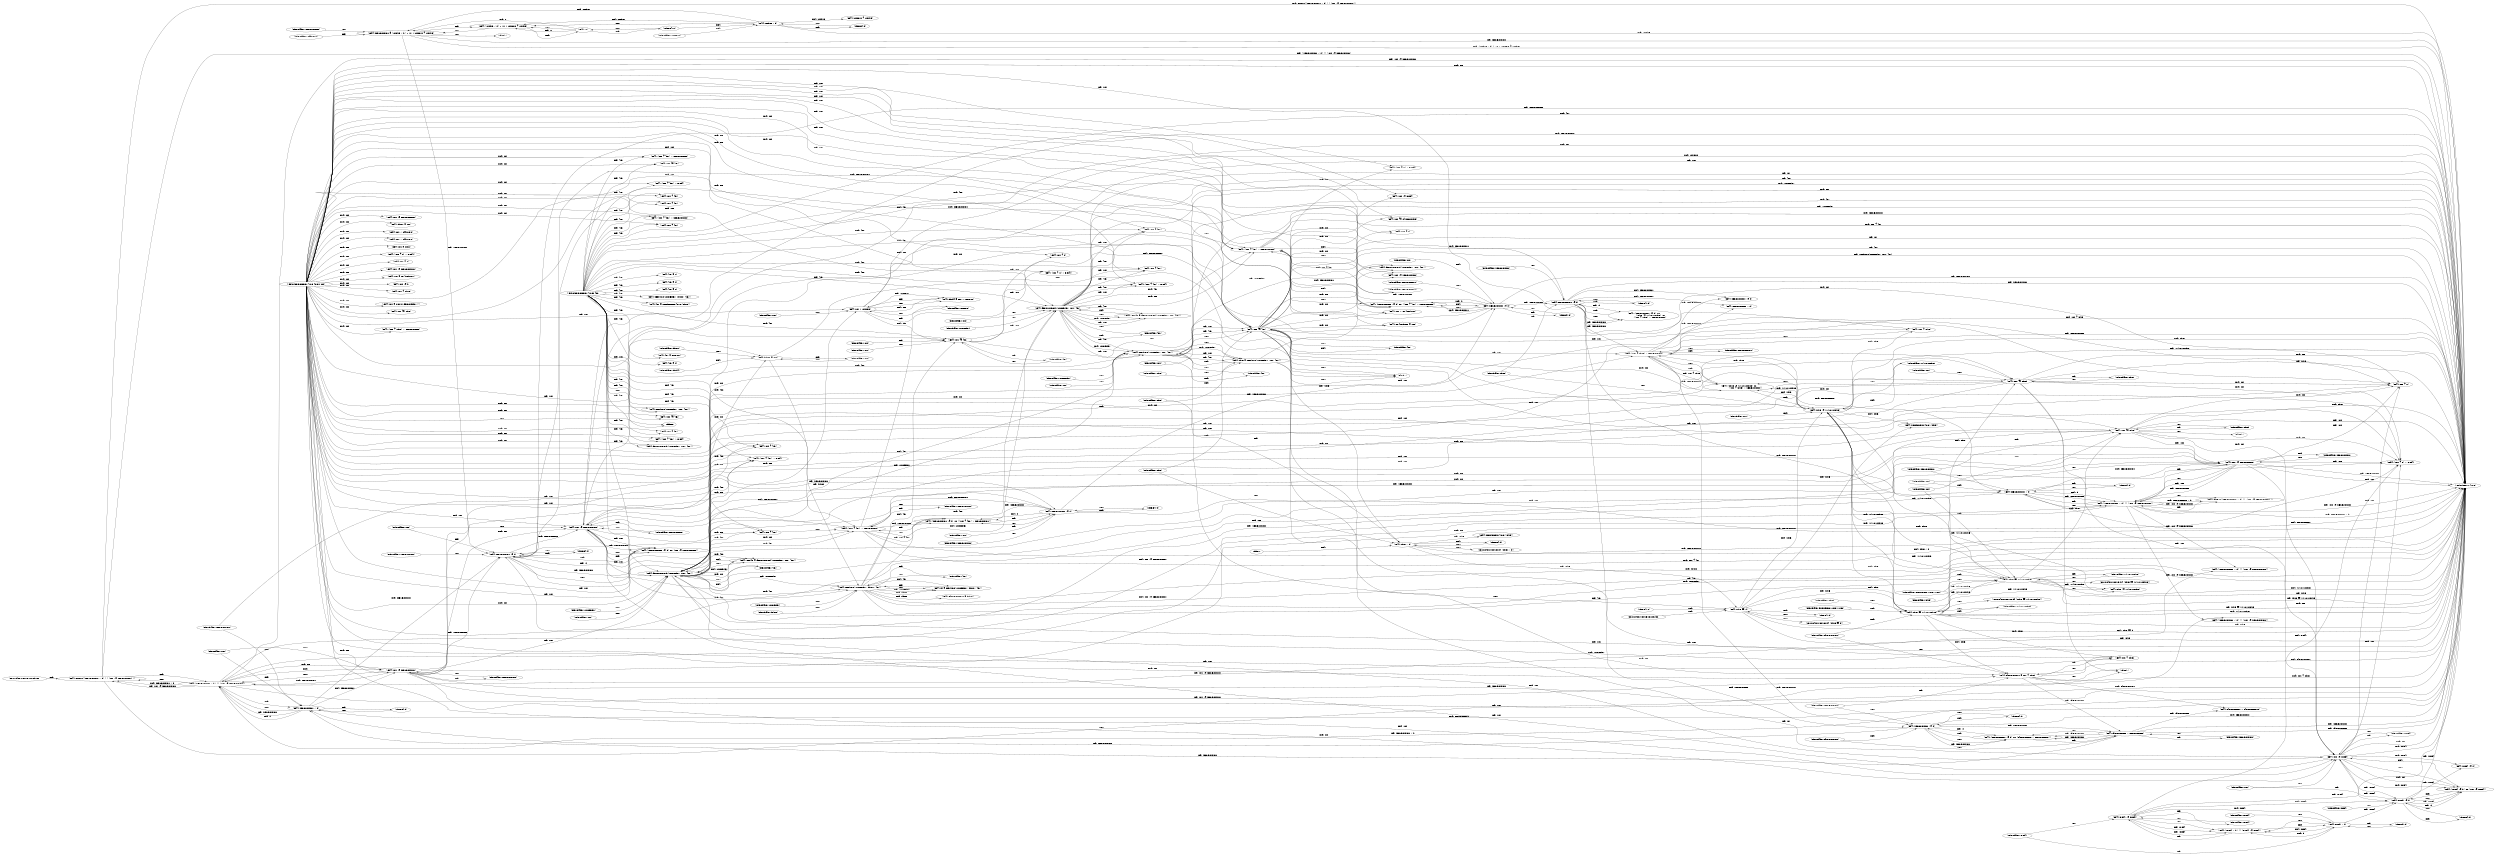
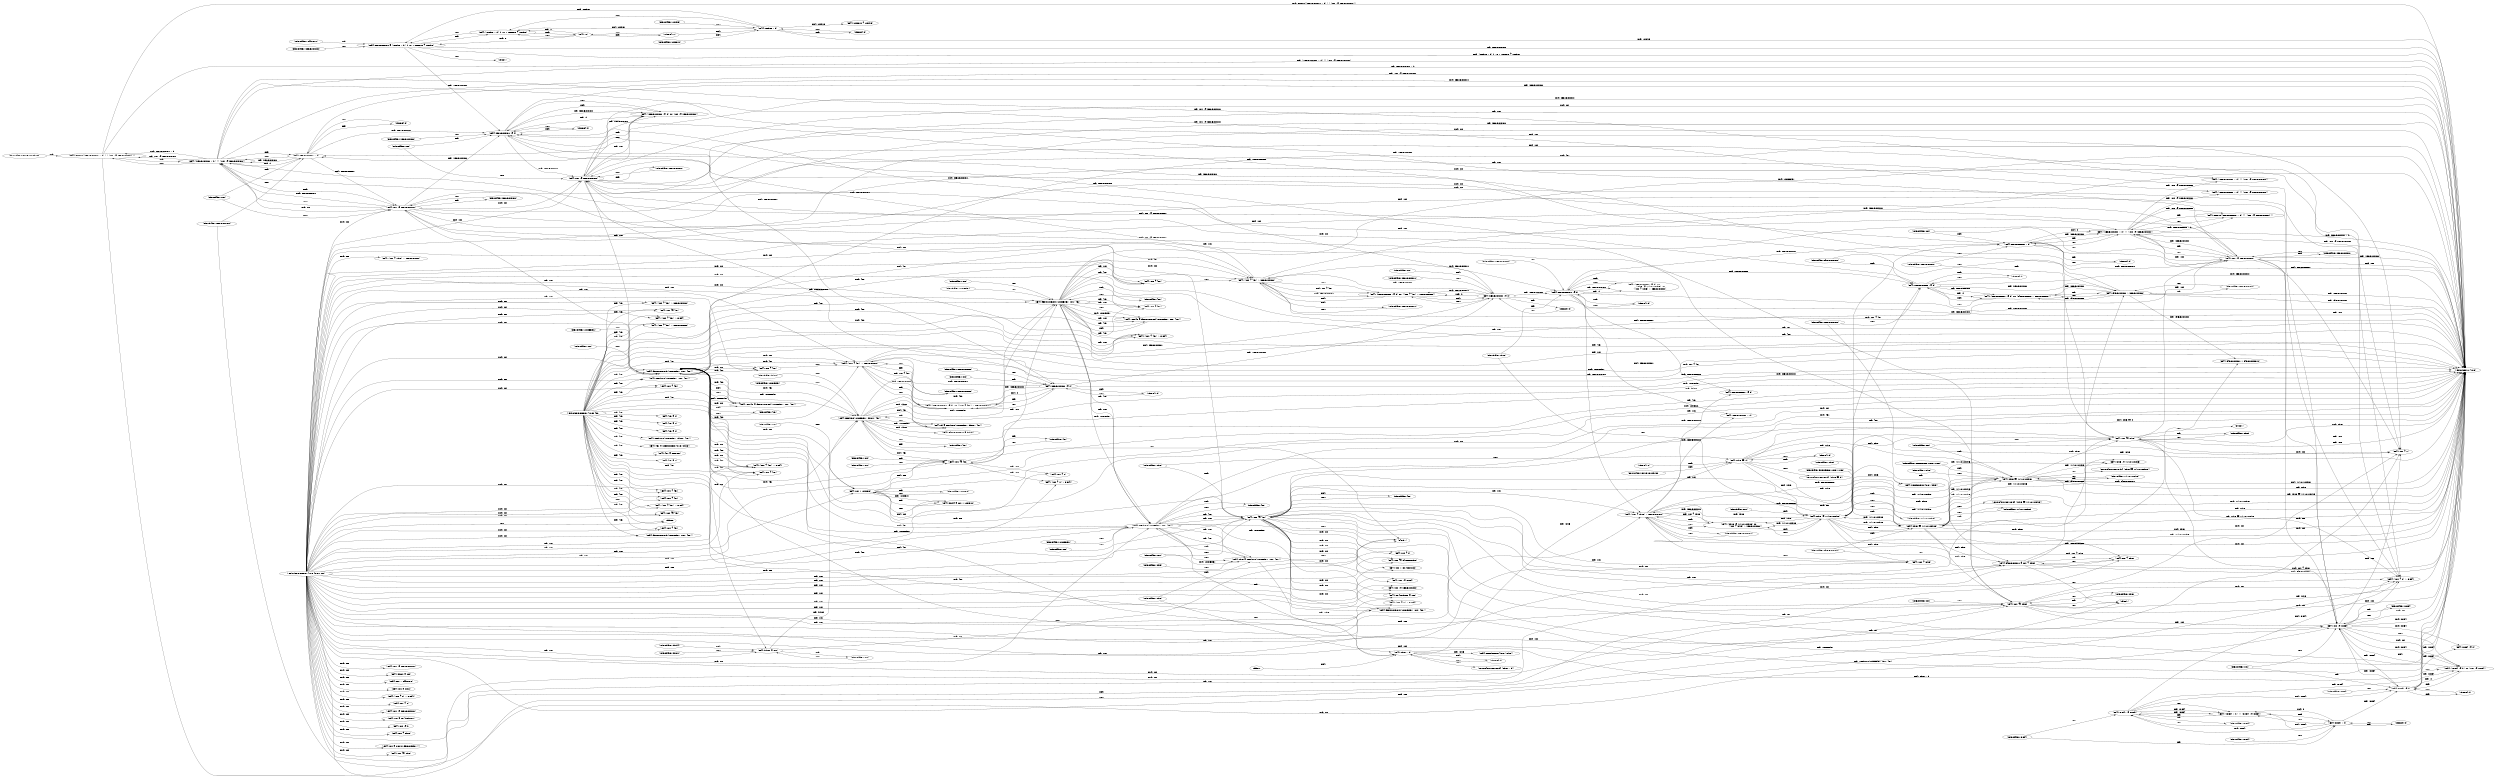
none -> (669, 22)
(401, 240) -> none
